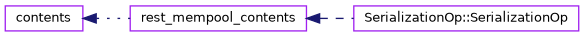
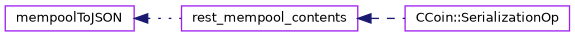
(44, 18) -> (70, 18)
(466, 18) -> (487, 18)
